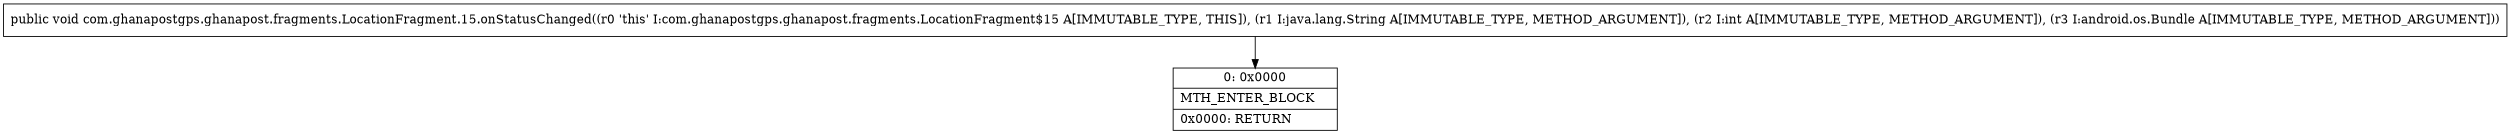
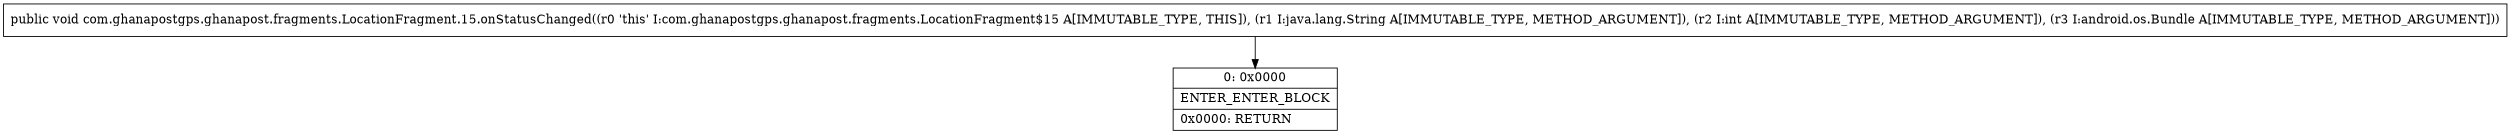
(1248, 98) -> (1255, 98)
